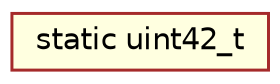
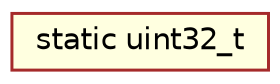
(140, 42) -> (140, 42)
